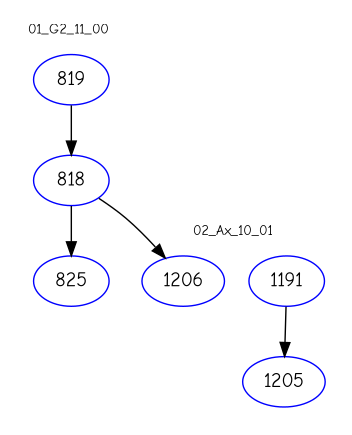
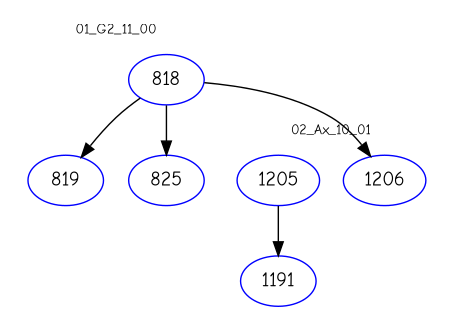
(71, 123) -> (114, 120)
(286, 325) -> (278, 224)
